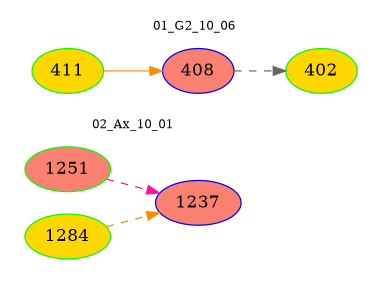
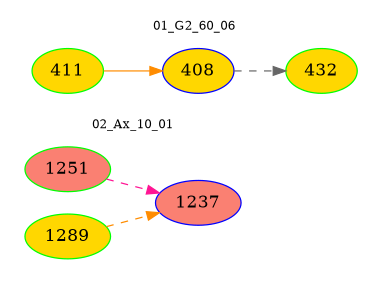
(195, 27) -> (195, 27)
(198, 71) -> (198, 71)
(322, 71) -> (322, 71)
(68, 236) -> (68, 236)
